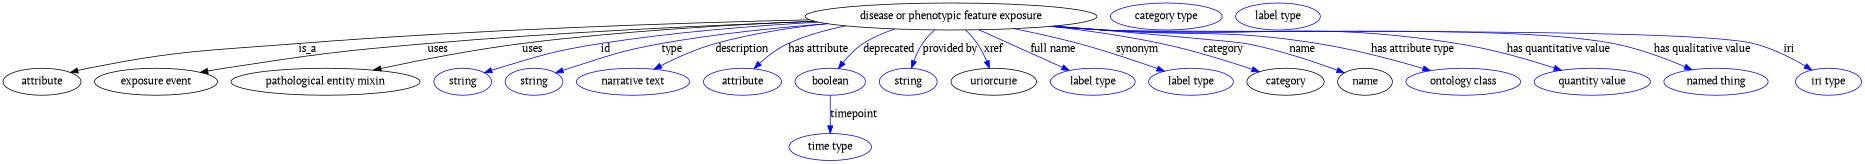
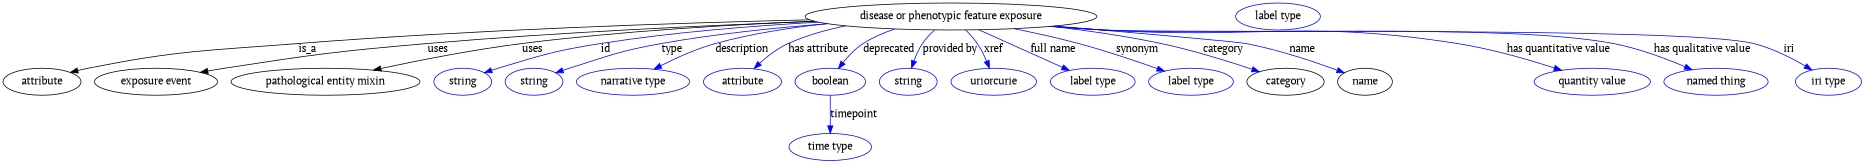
(1166, 16) -> none
(633, 82) -> (633, 82)
(994, 82) -> (994, 82)
(1463, 82) -> none
